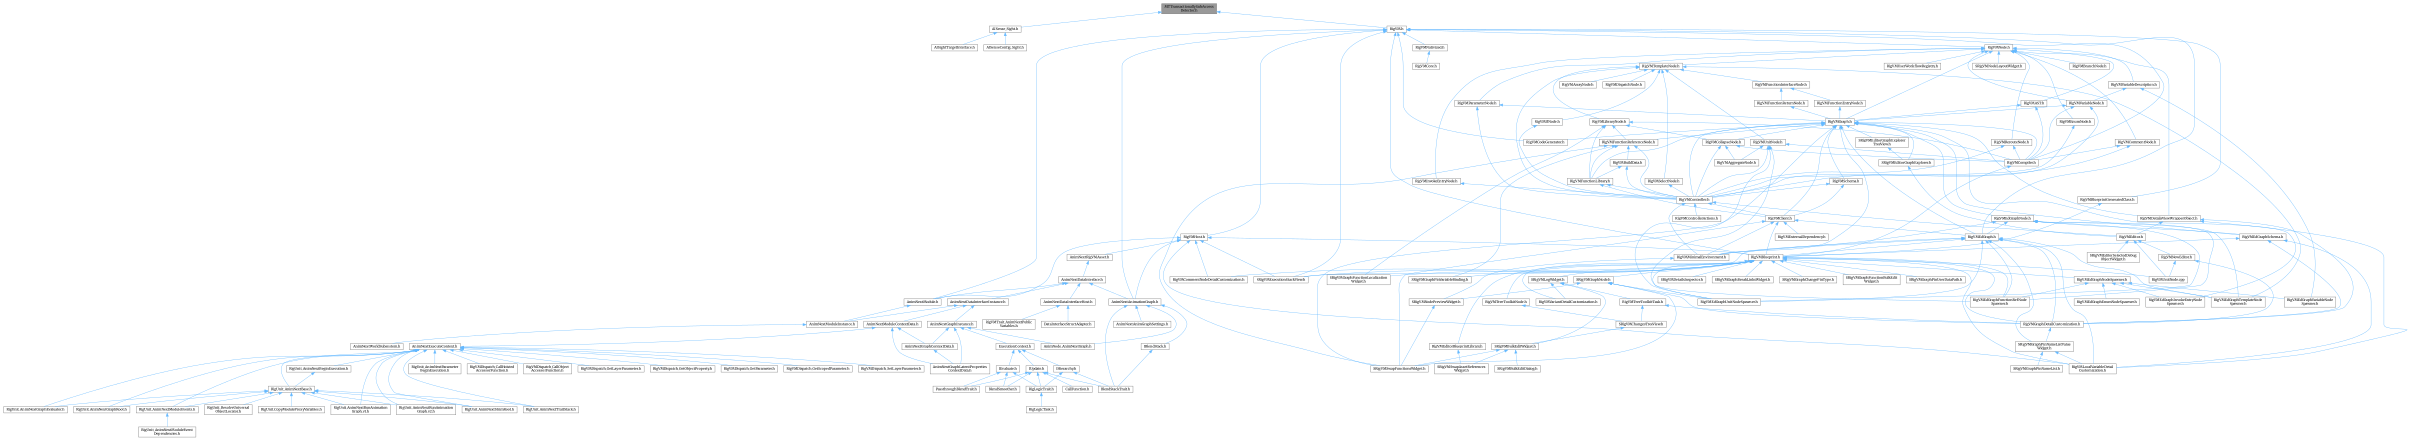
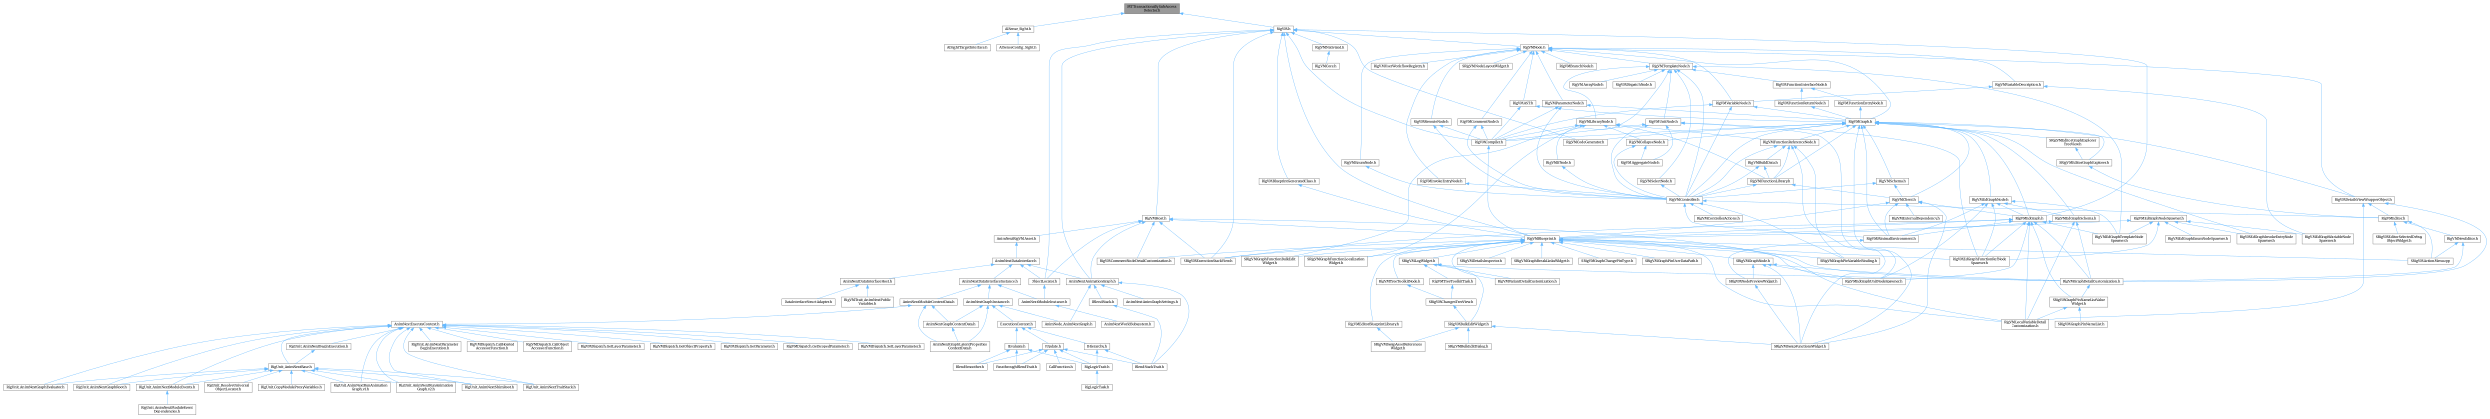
(1872, 156) -> (1528, 122)
none -> (1419, 174)
(1739, 210) -> (1767, 223)
(1930, 268) -> (1843, 231)
(2168, 280) -> (2431, 261)
(923, 302) -> (1044, 282)
(1818, 316) -> (1750, 275)
